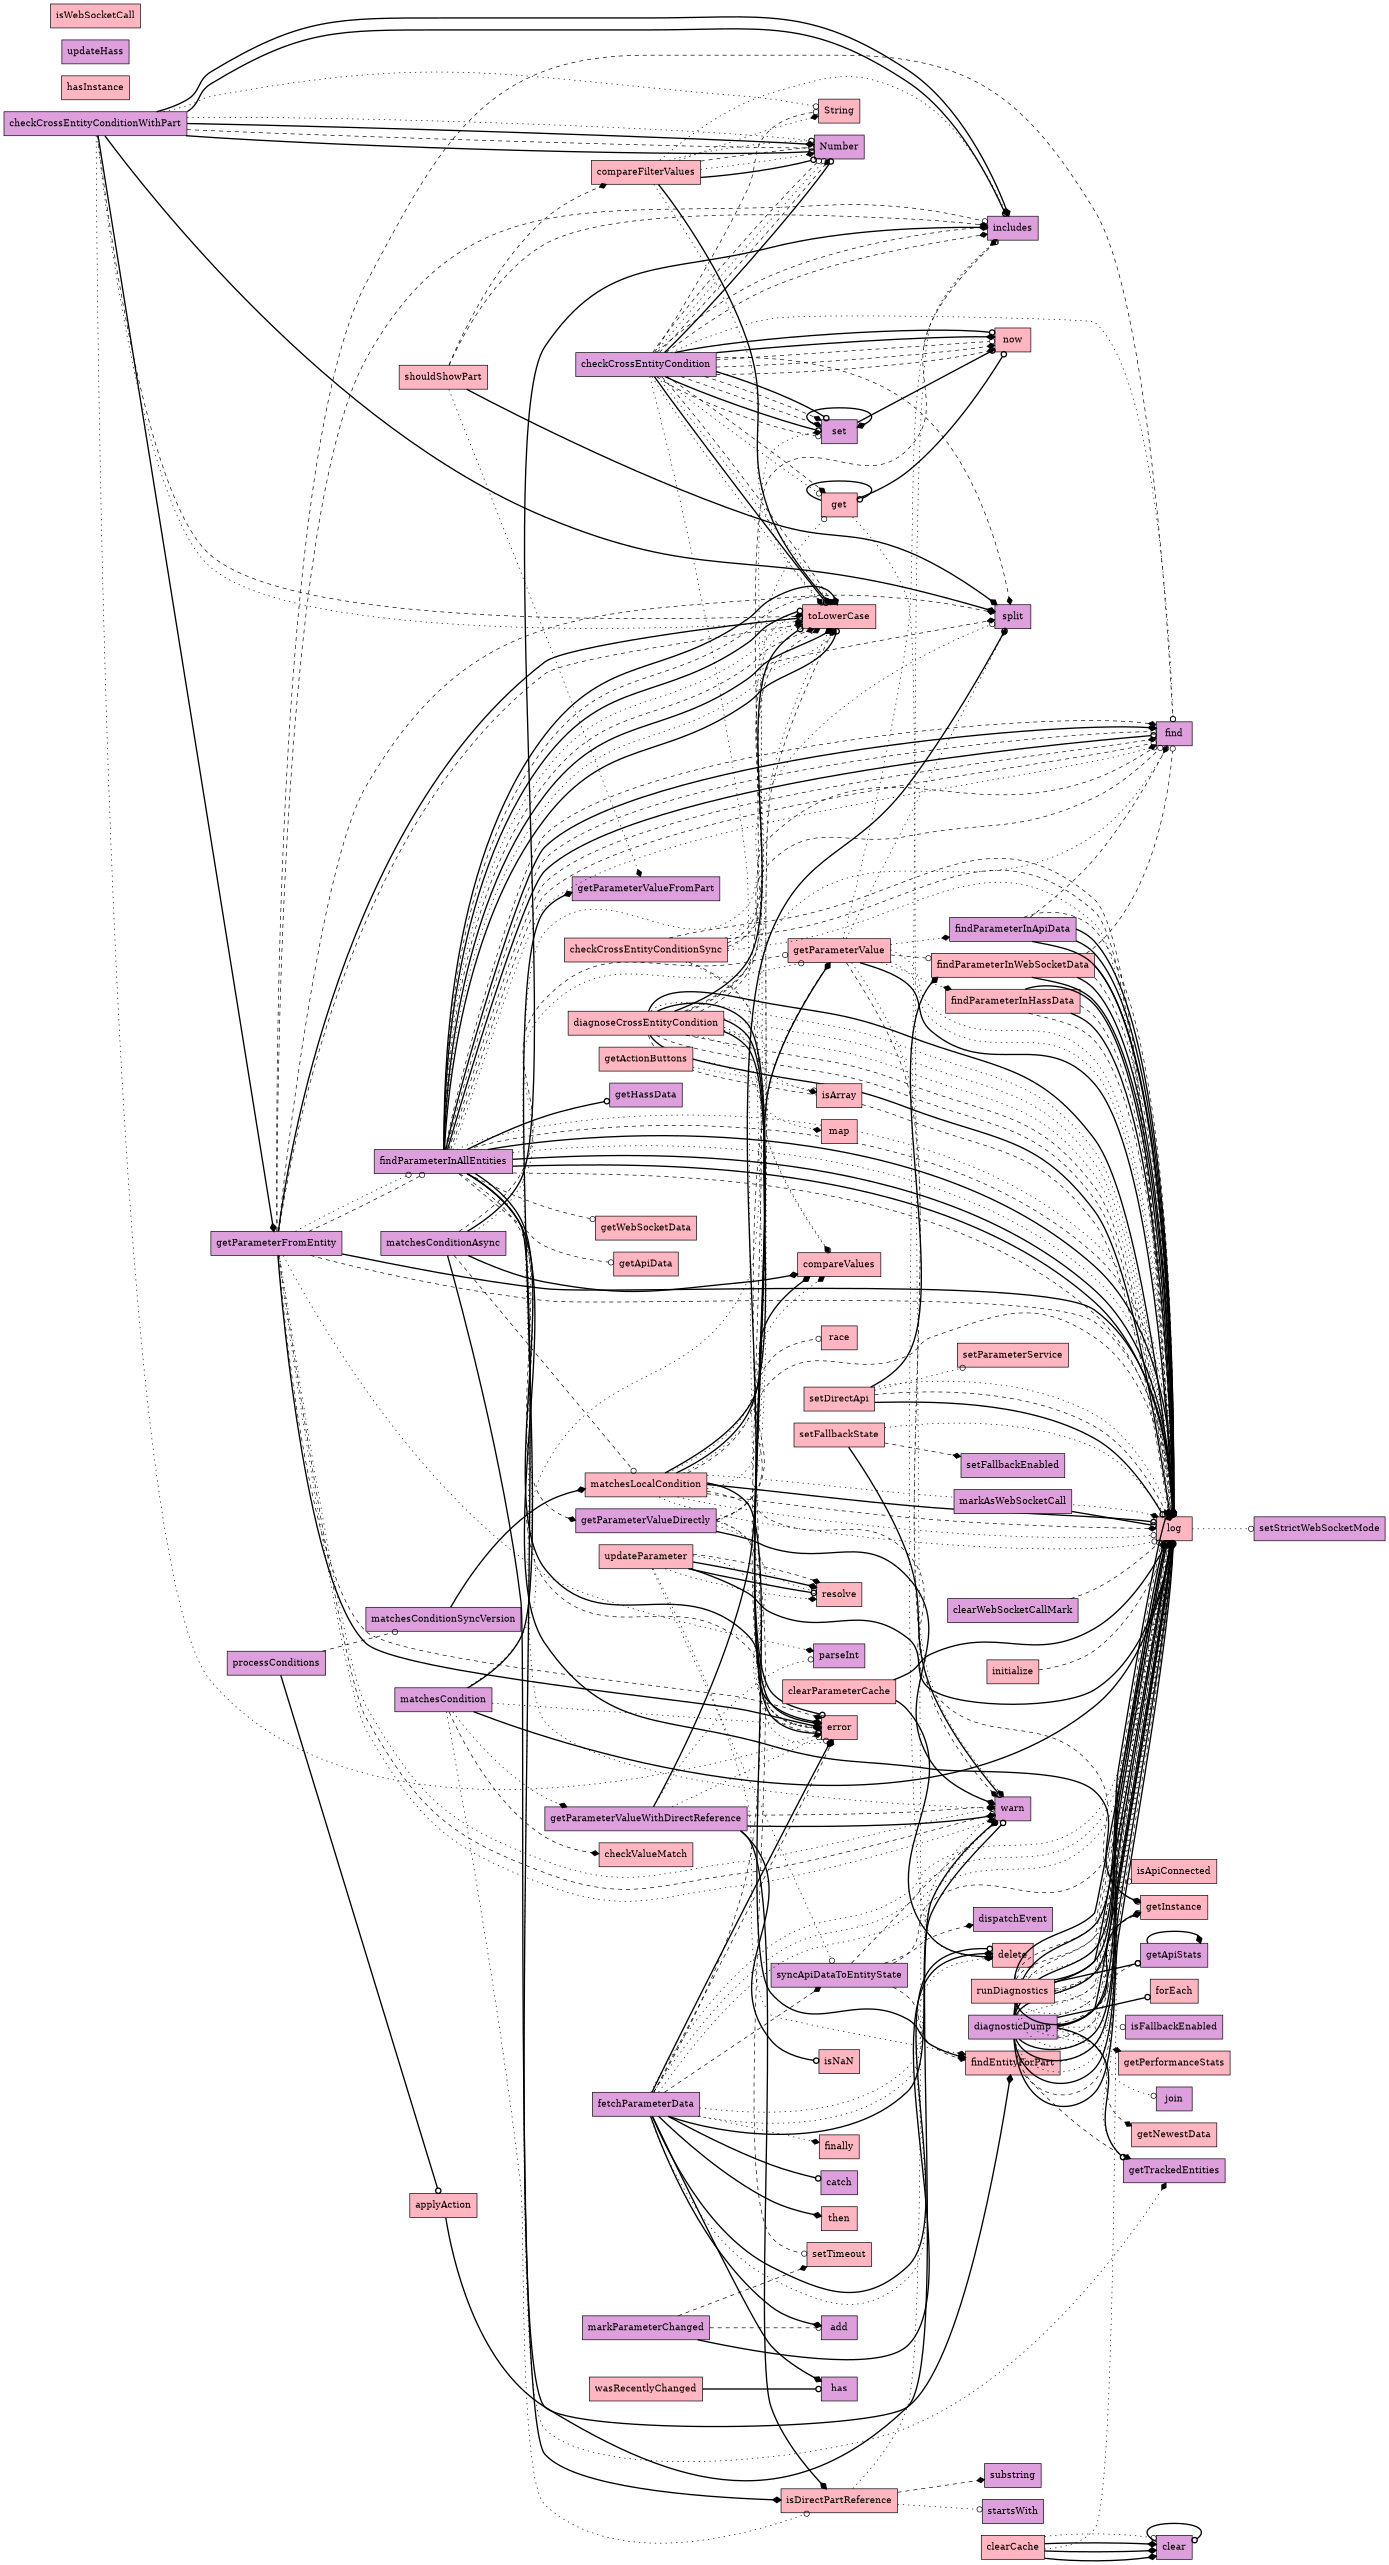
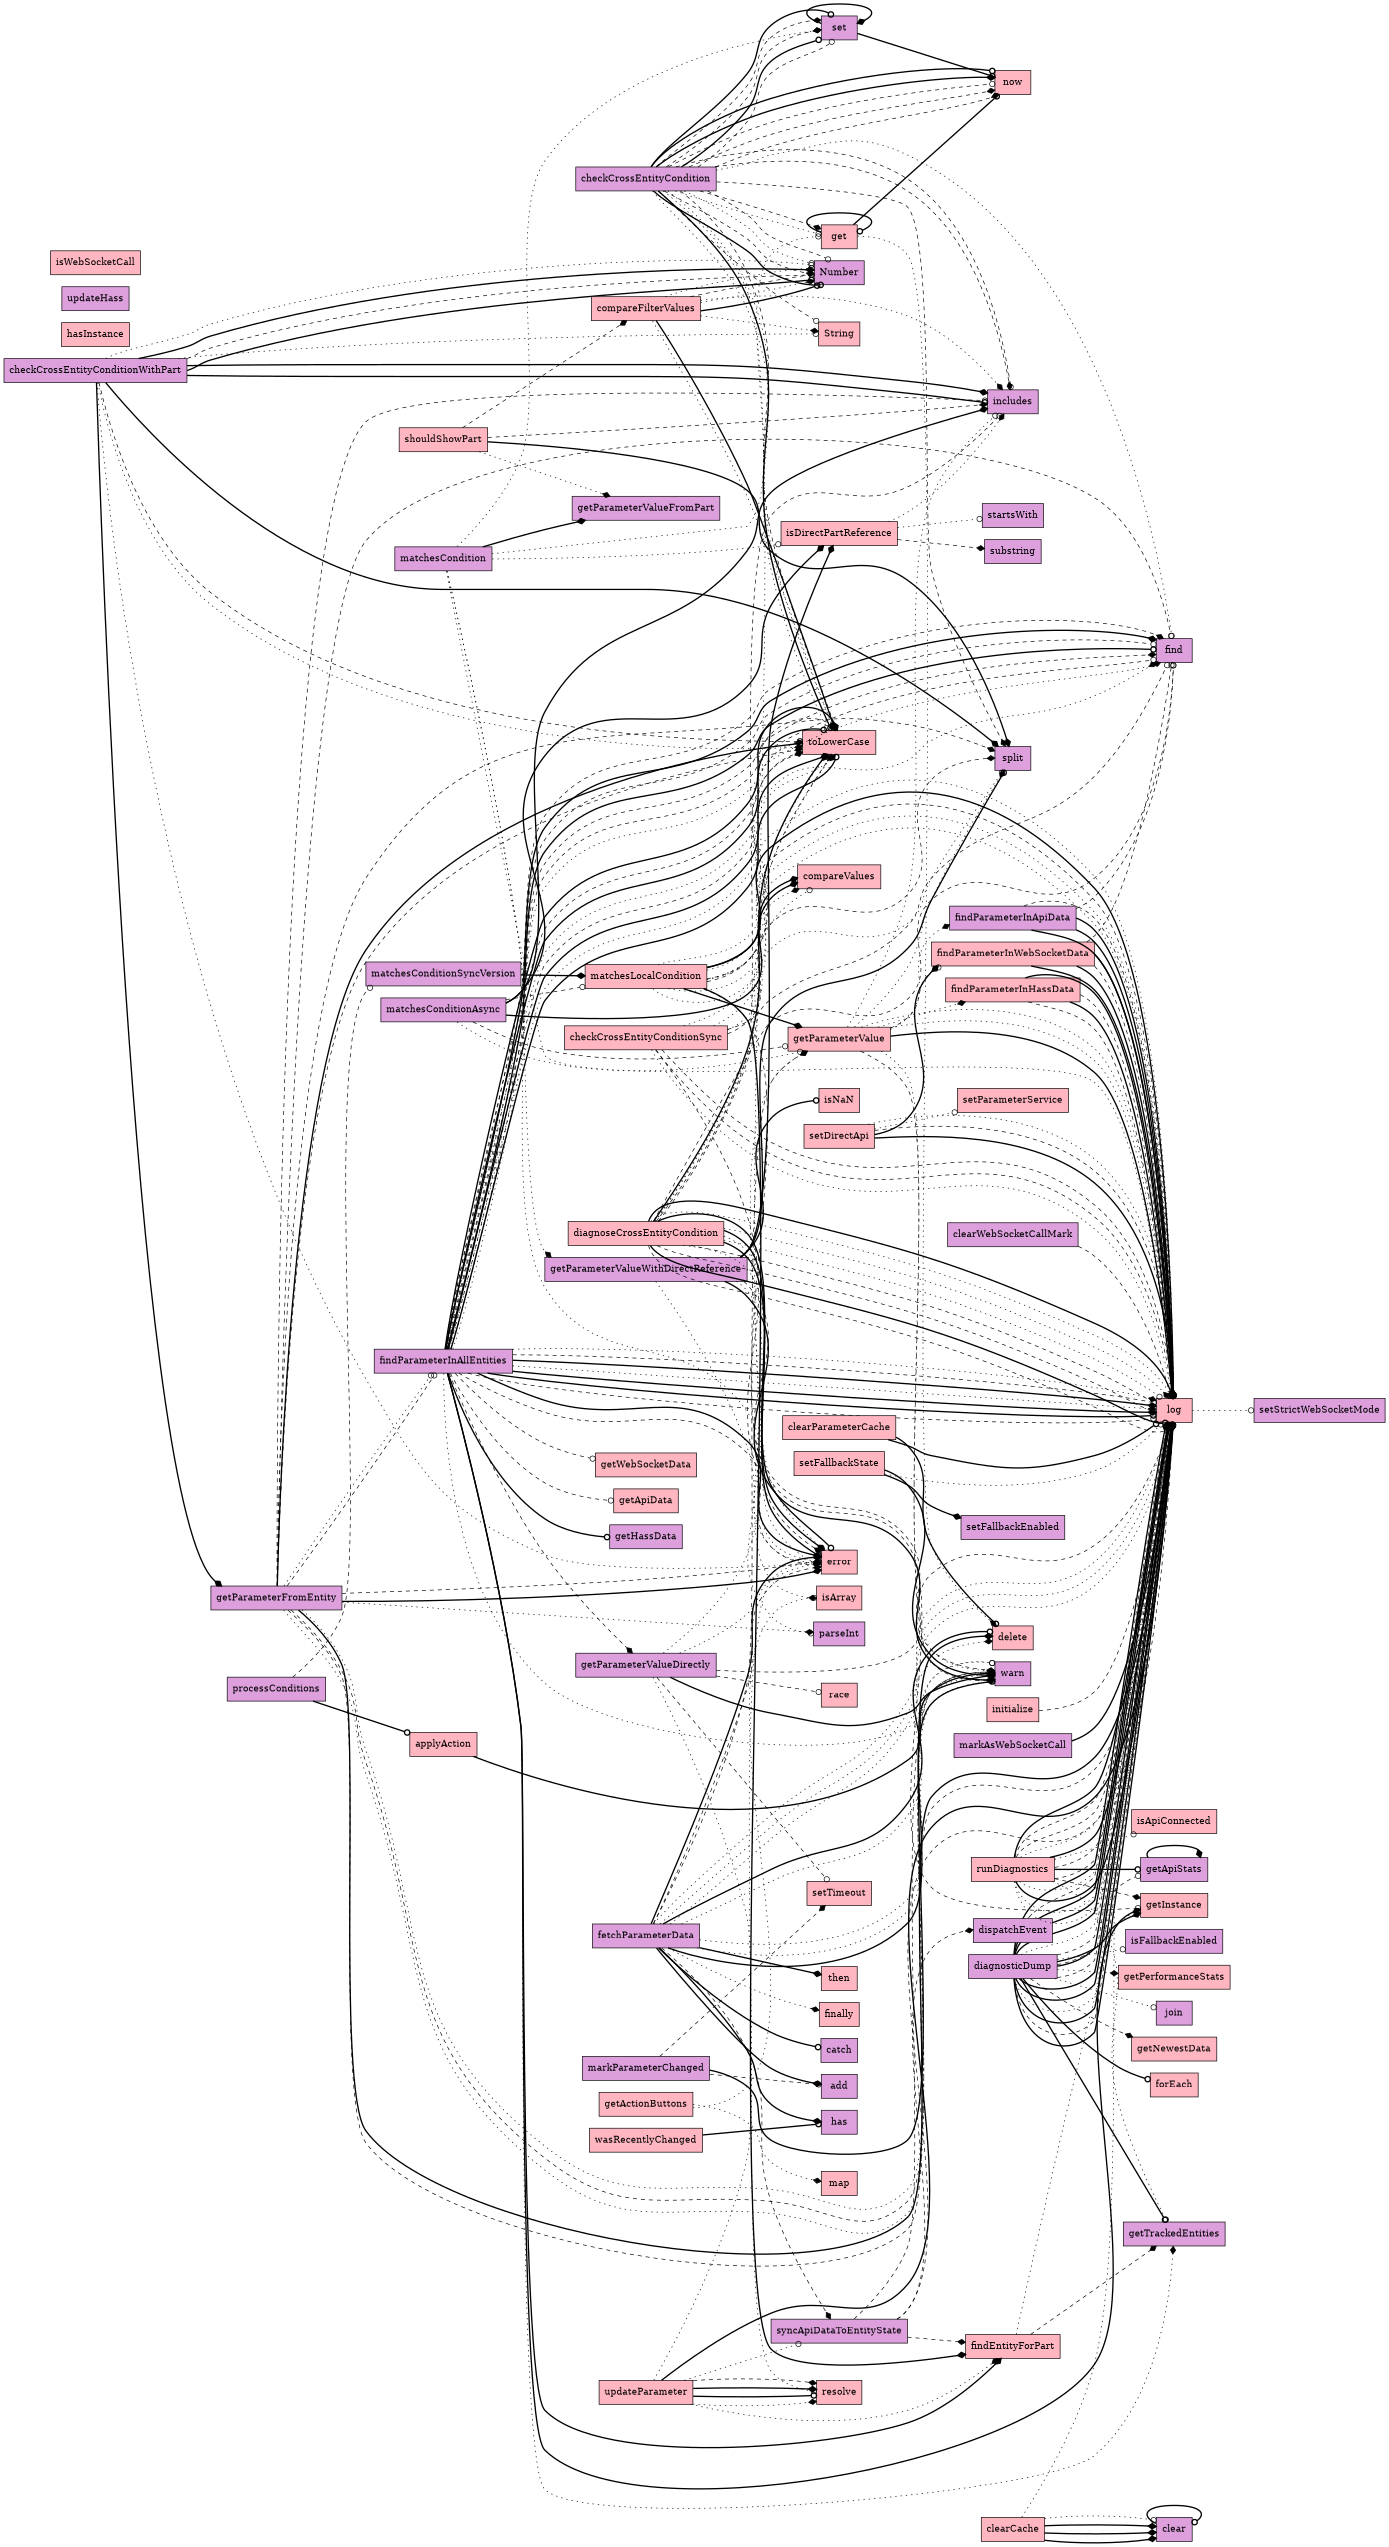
(924, 1450) -> (919, 1495)
(878, 1782) -> (803, 1070)
(646, 1855) -> none
